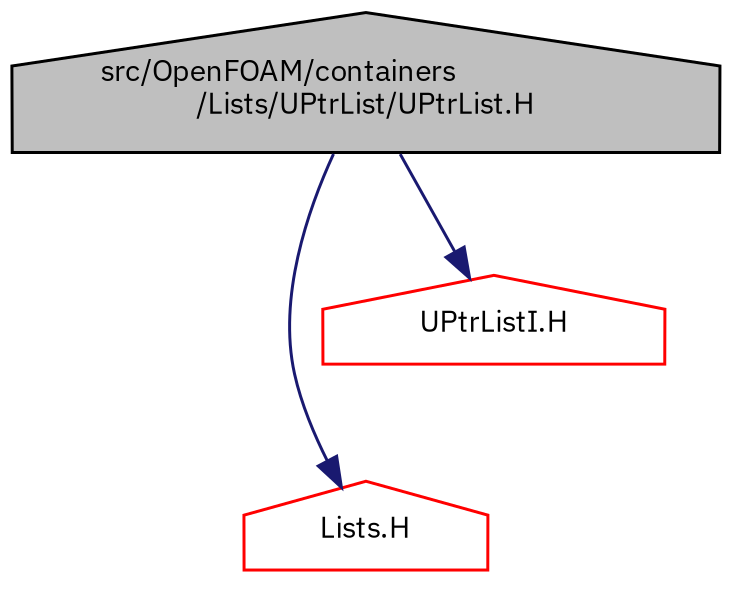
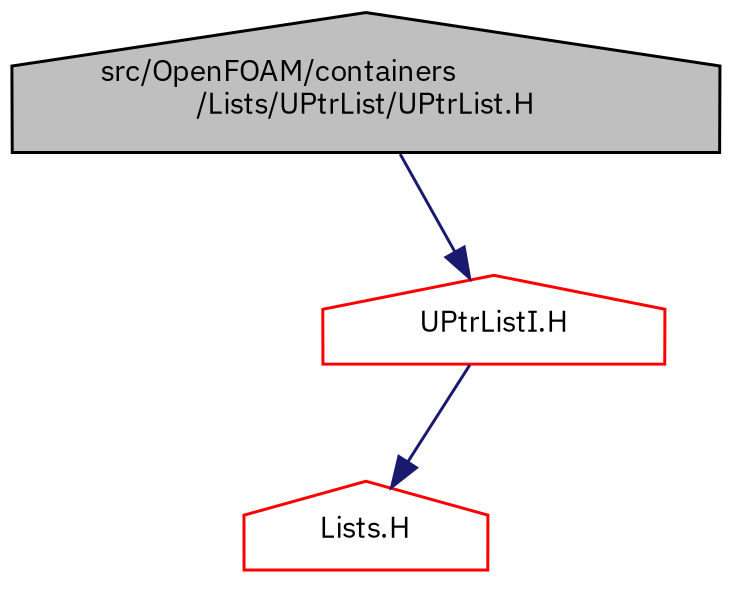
(291, 307) -> (439, 413)
